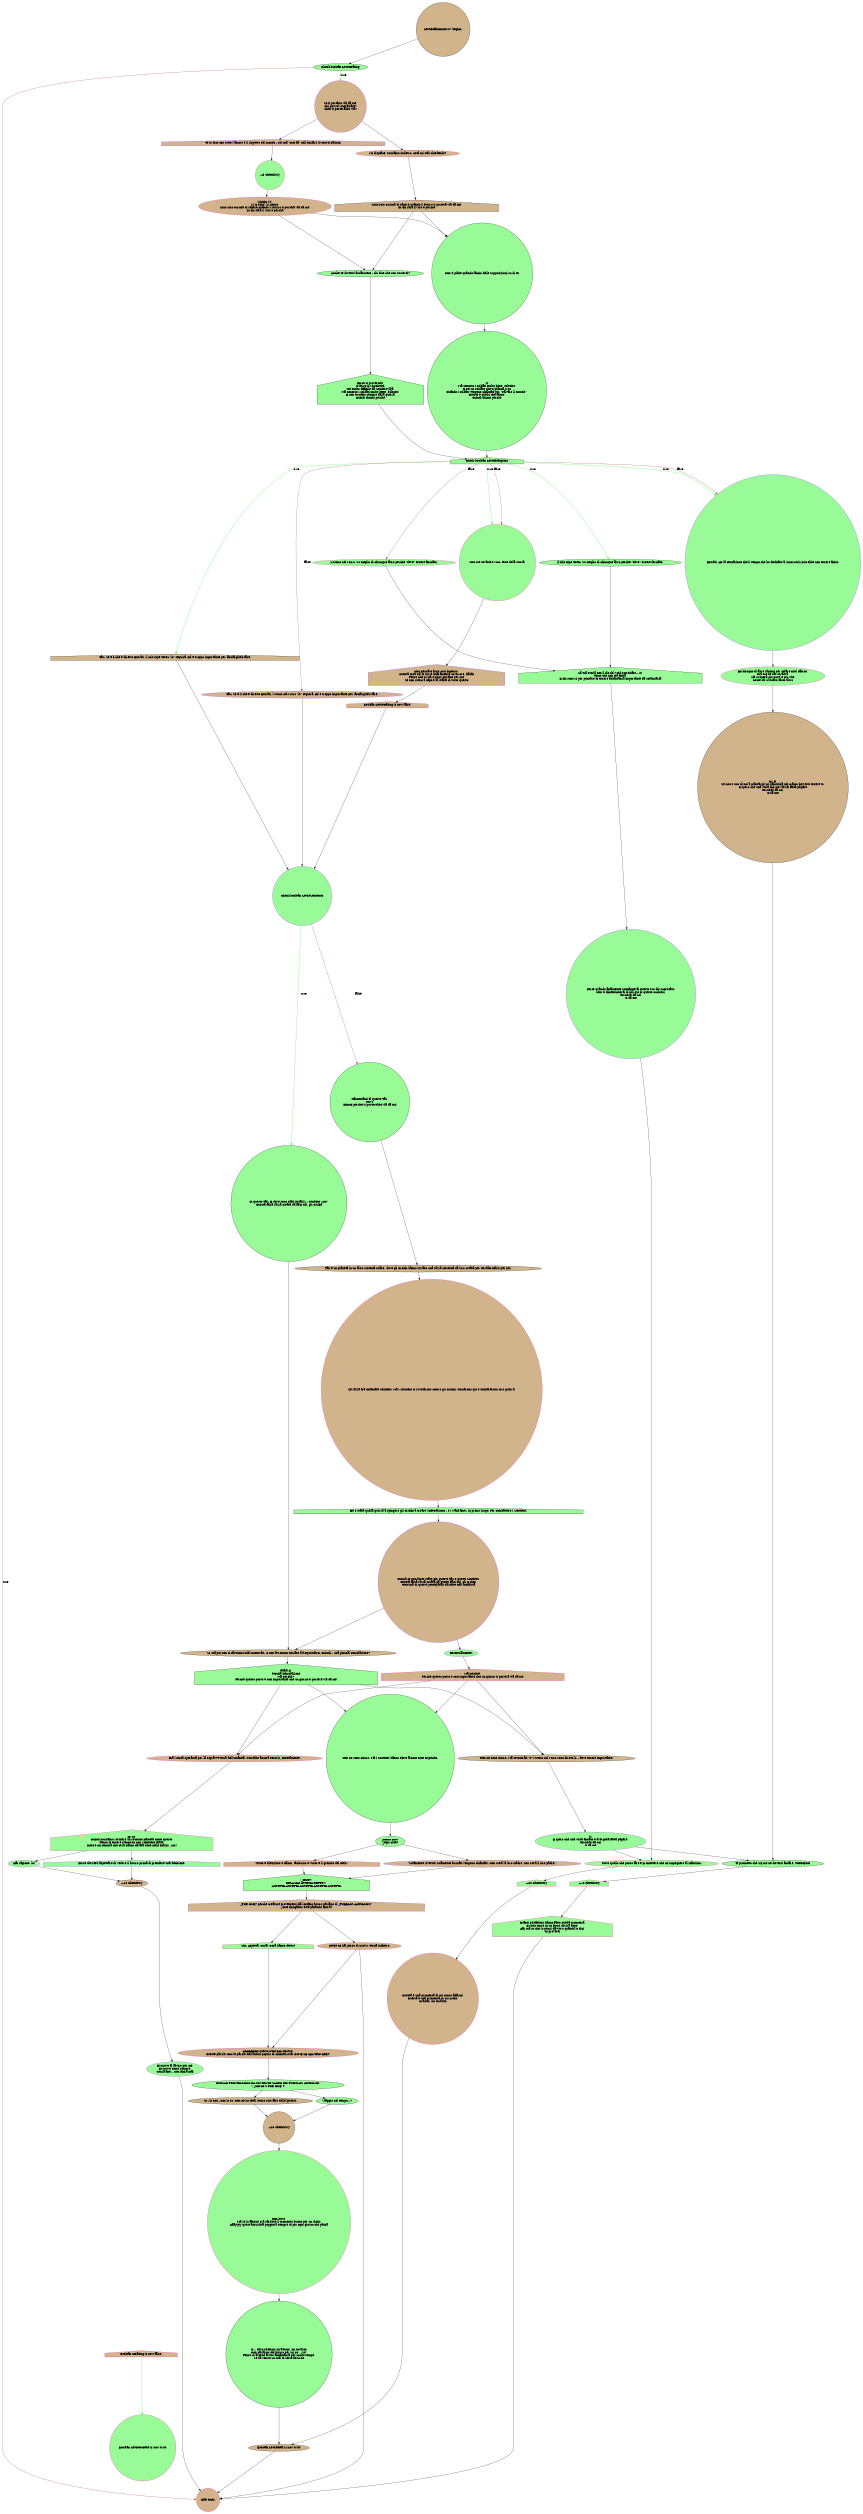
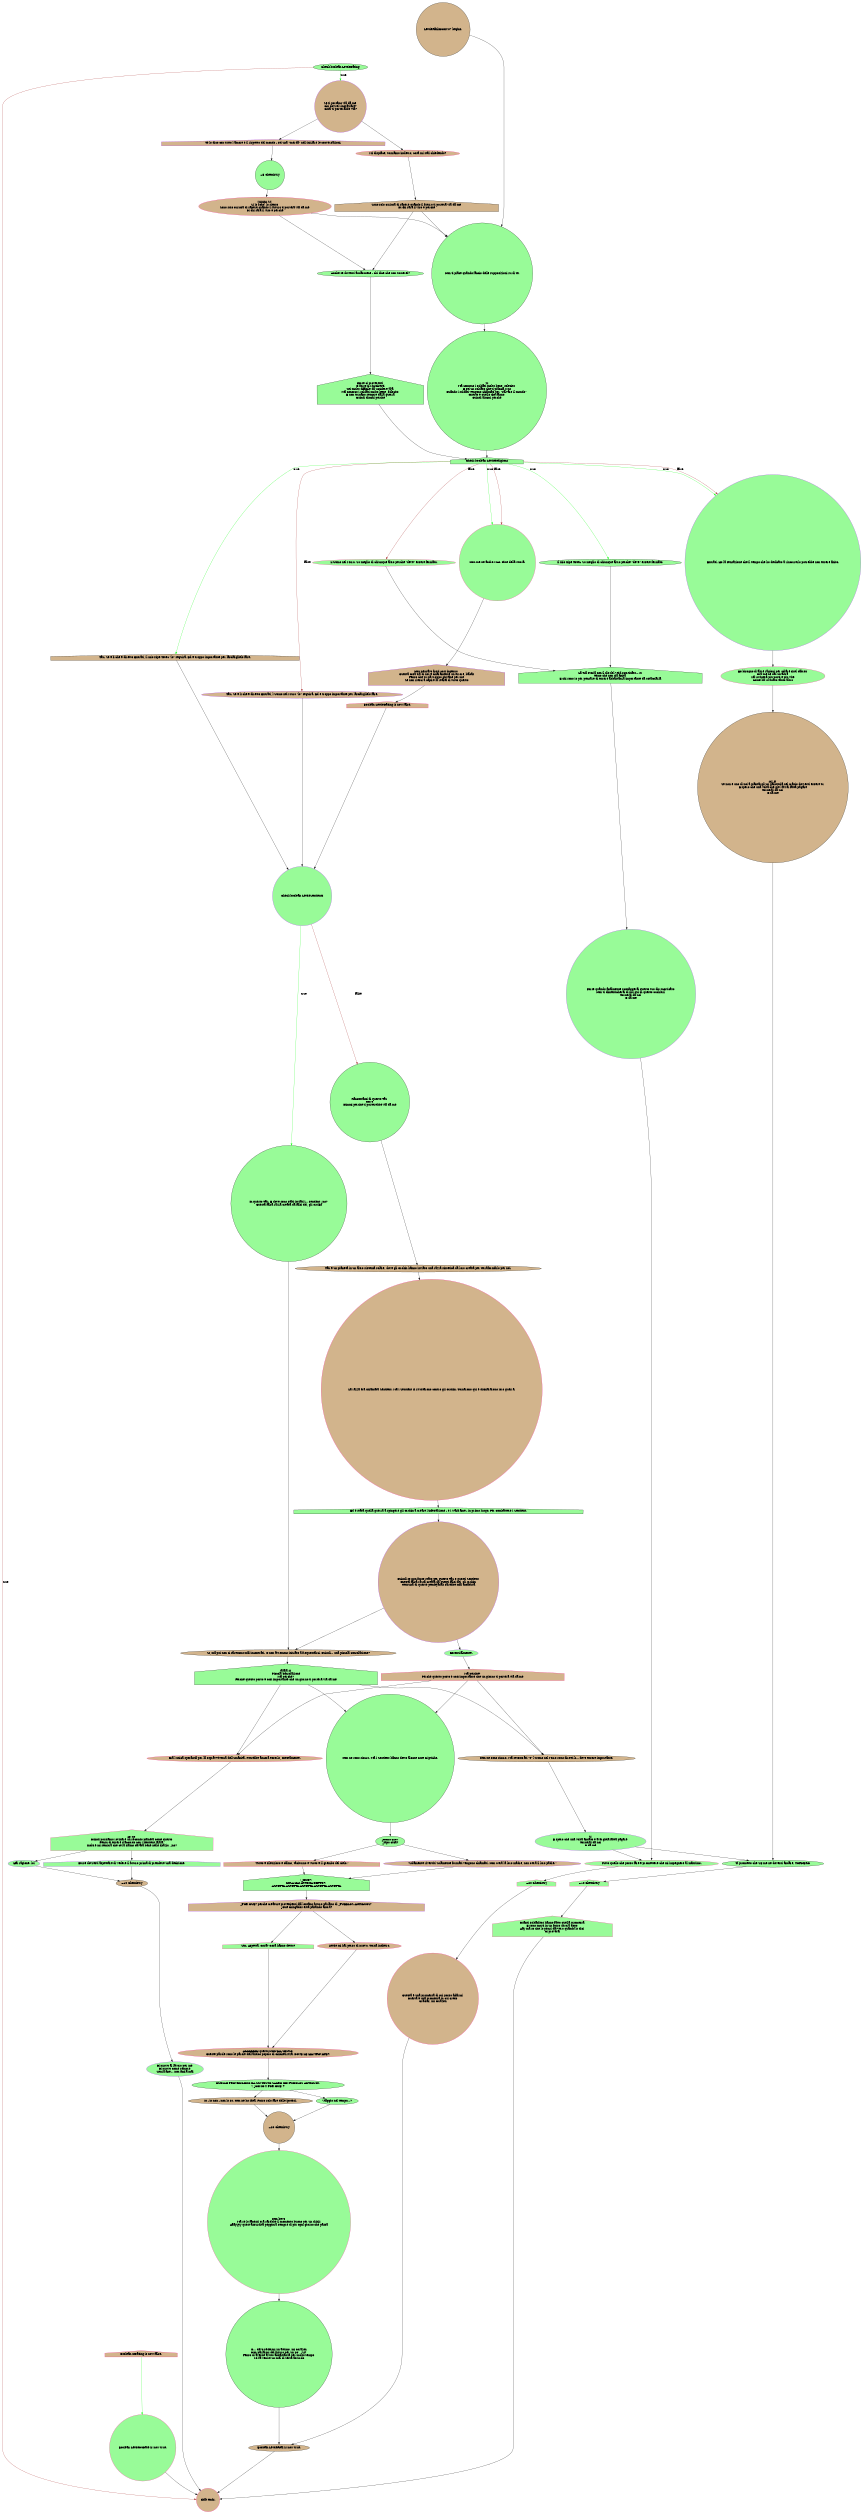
(384, 51) -> (504, 121)
(270, 175) -> (270, 175)
(364, 2277) -> (180, 2484)
